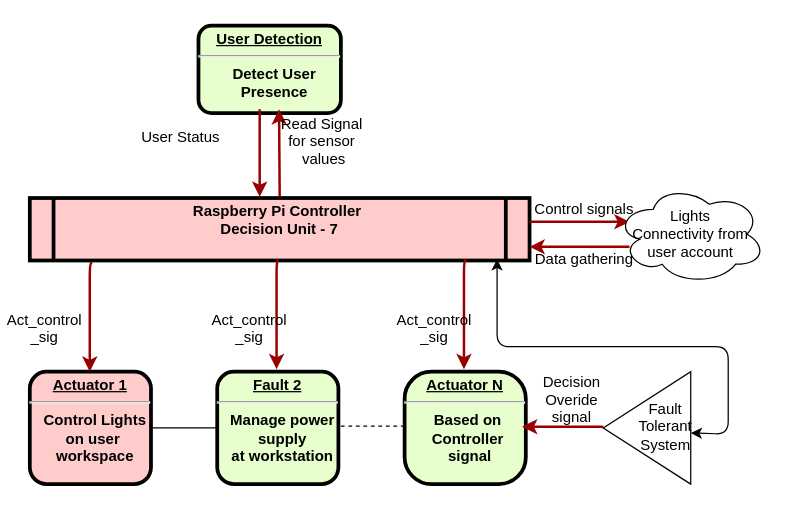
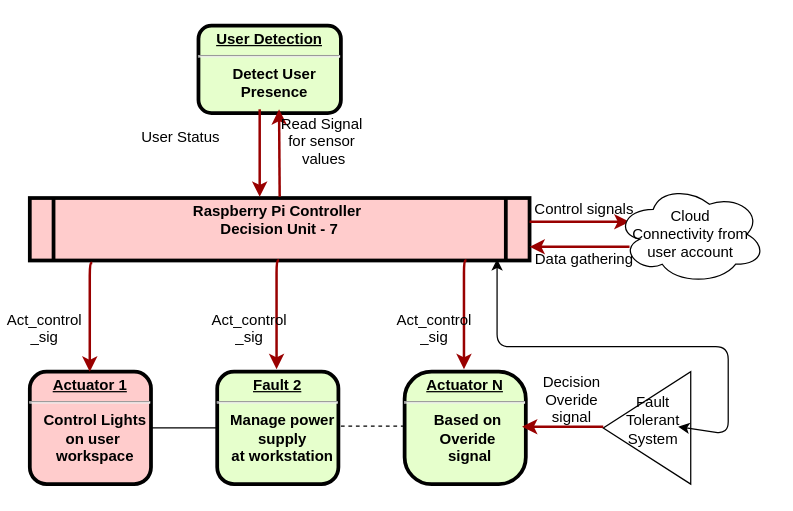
(691, 234) -> (691, 234)
(465, 372) -> (465, 372)
(666, 427) -> (653, 421)
